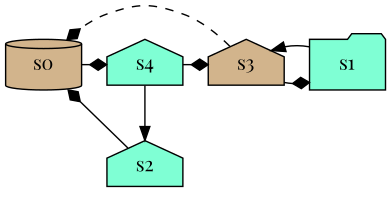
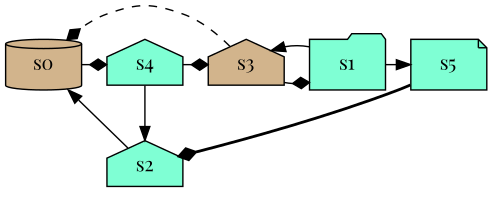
none -> (449, 65)
(104, 125) -> (103, 124)
